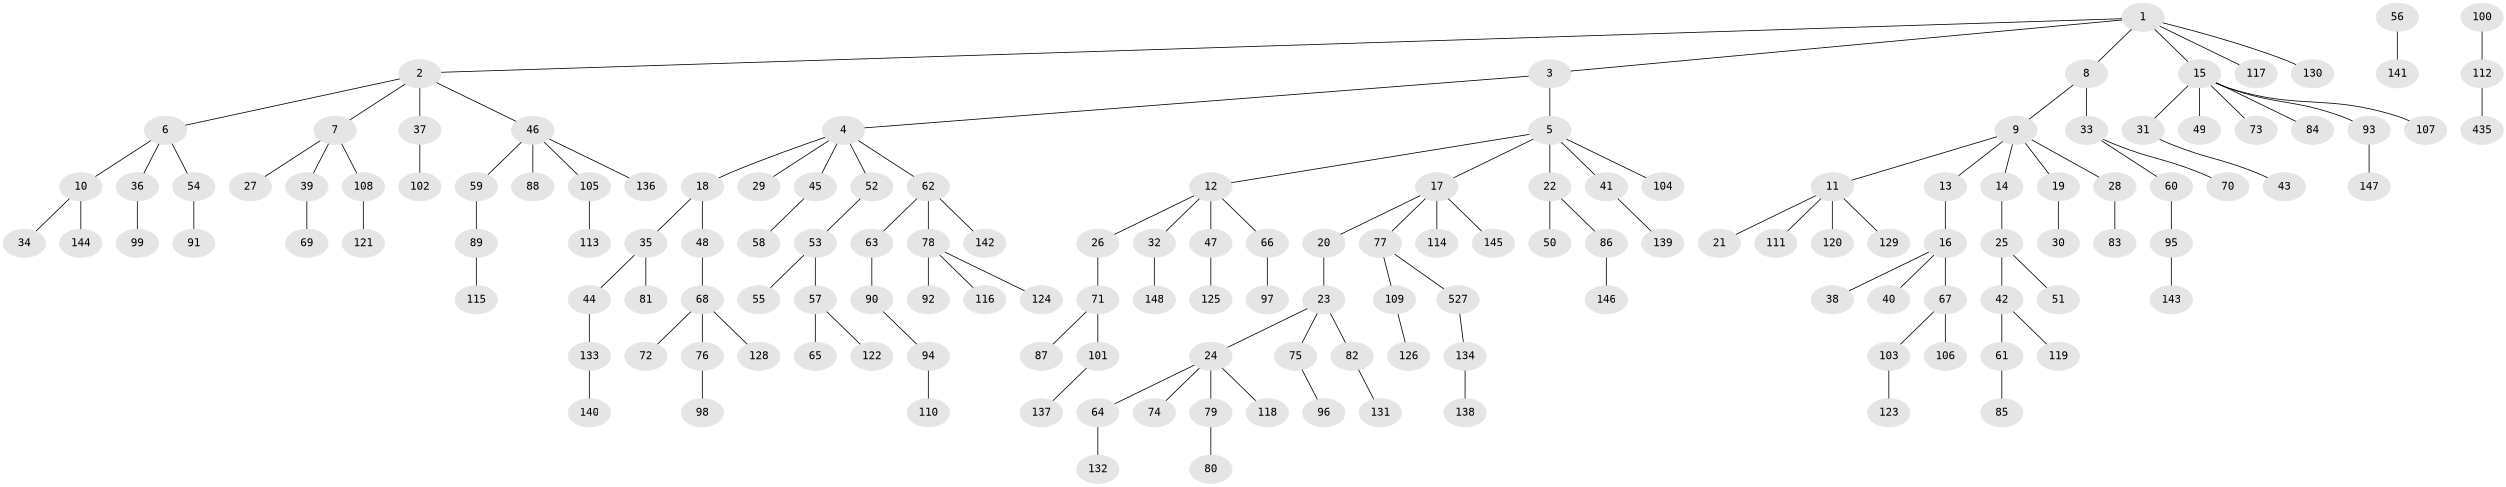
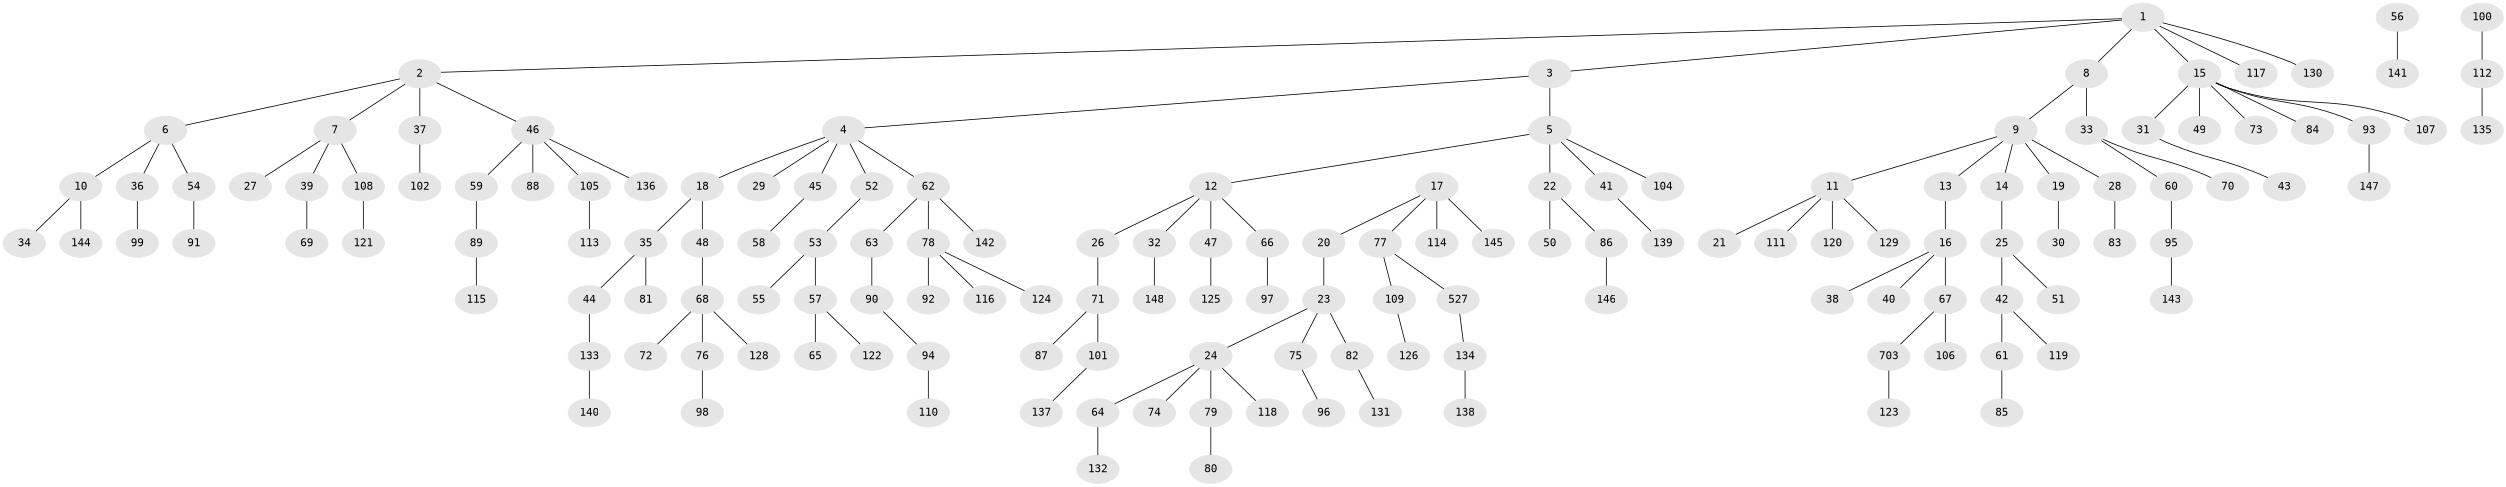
(2482, 130) -> (2482, 130)
(1493, 158) -> none
(1889, 356) -> (1889, 356)
